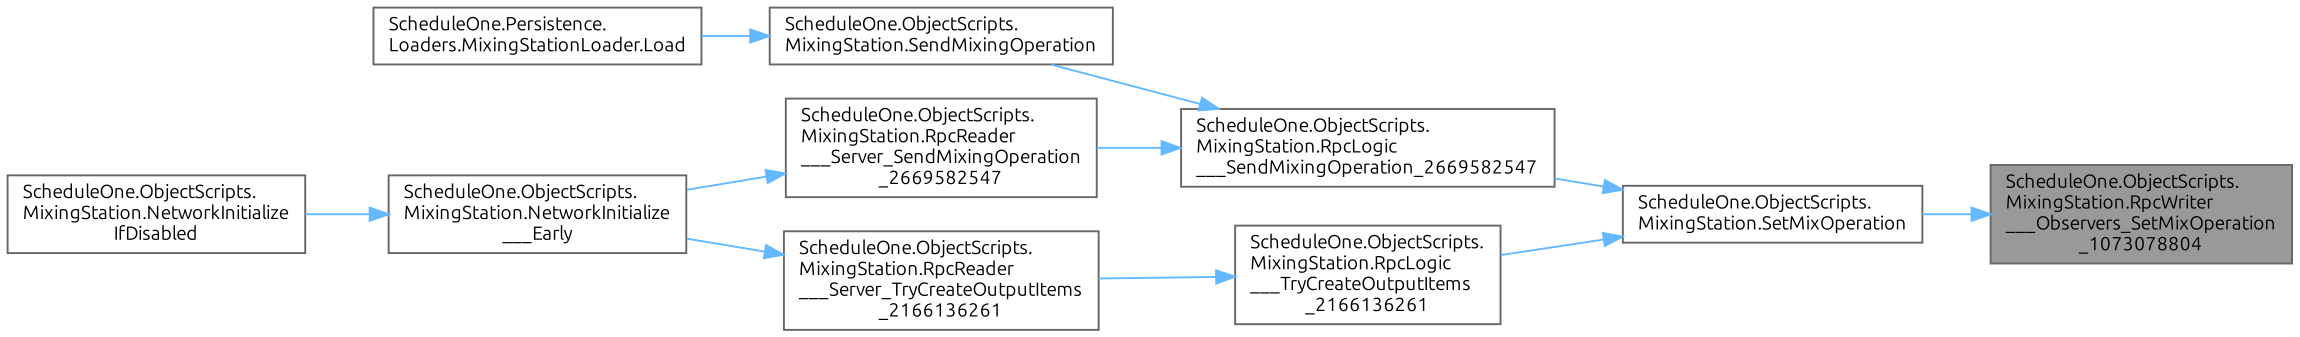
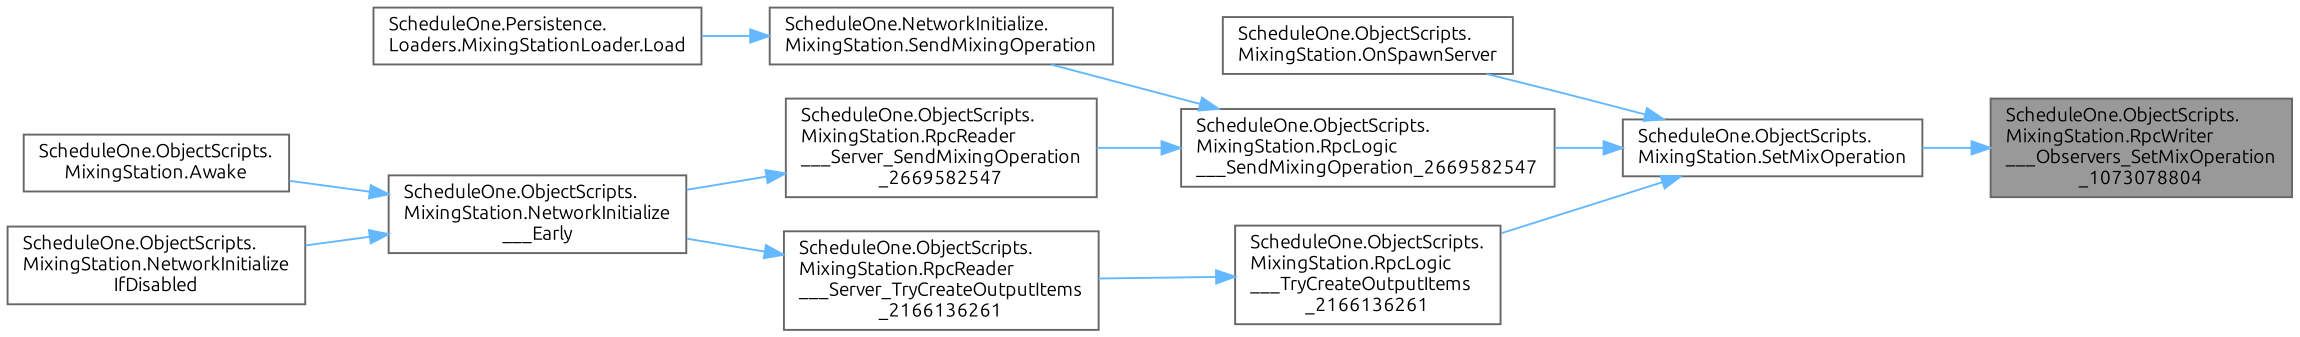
(941, 36) -> (941, 36)
none -> (1368, 46)
none -> (156, 163)
